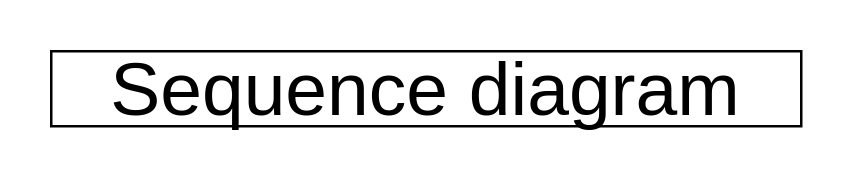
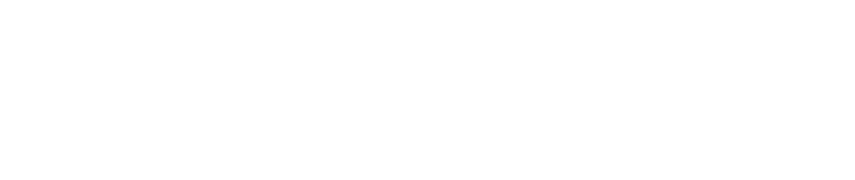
(426, 89) -> none
